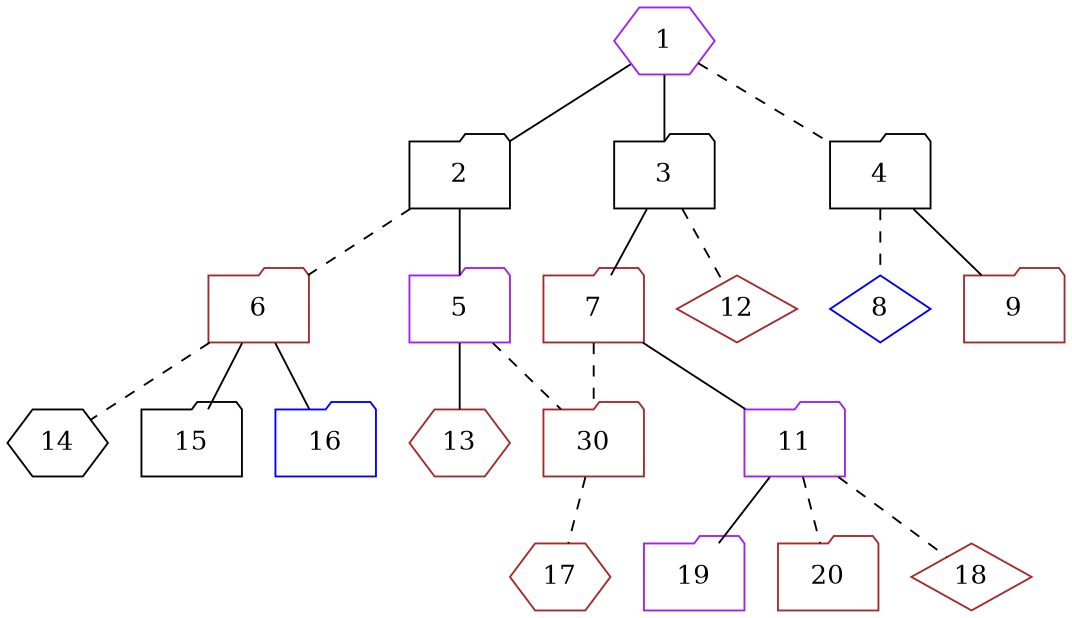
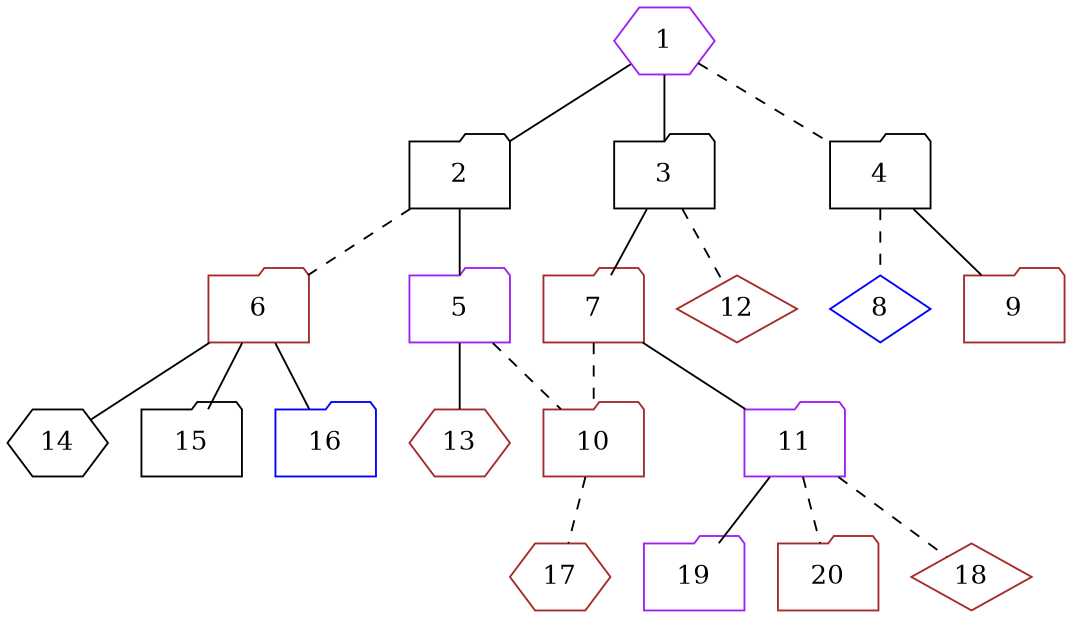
(150, 381) -> (150, 381)
(594, 443) -> (594, 443)
